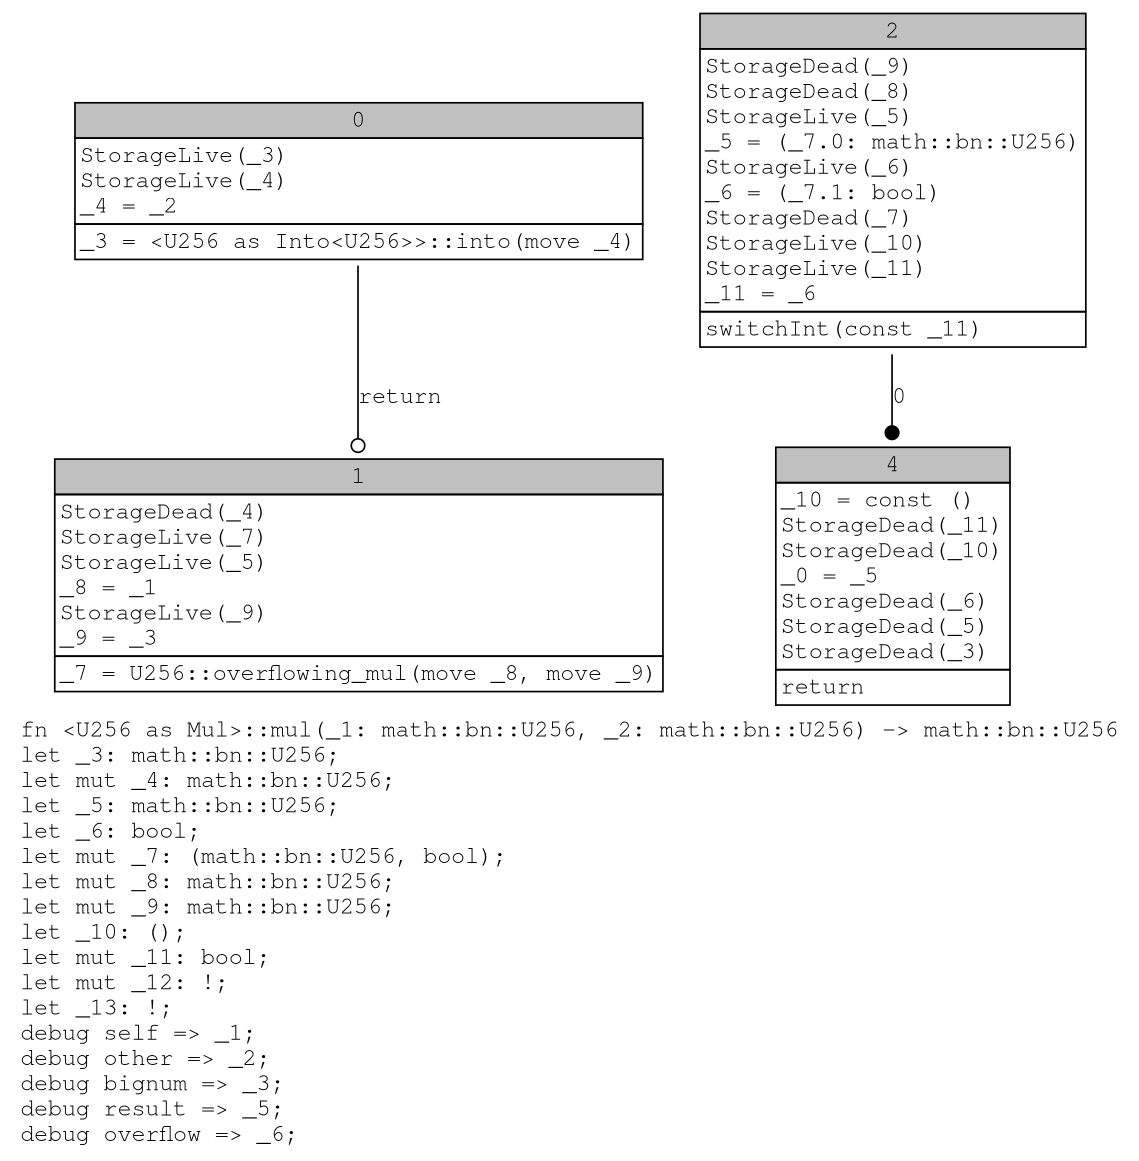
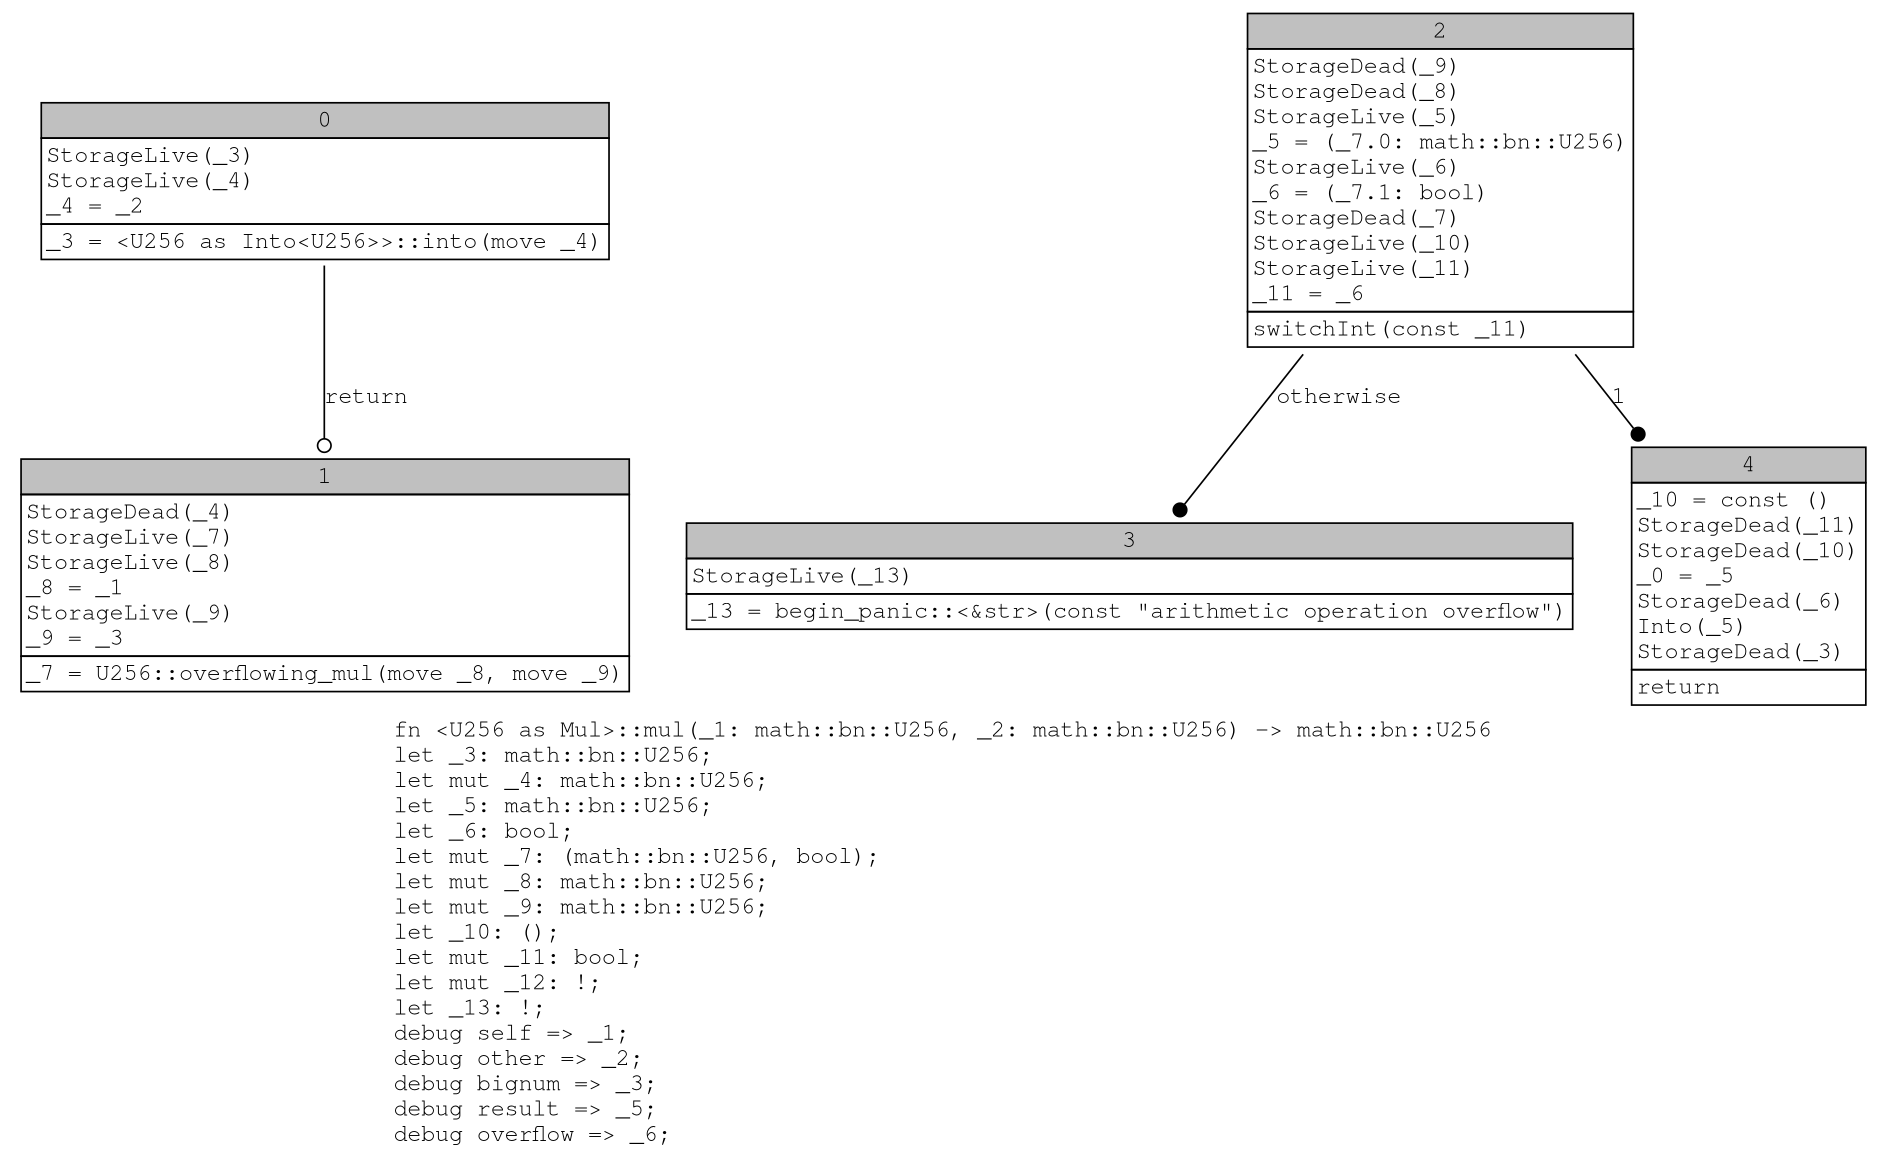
(900, 397) -> (1619, 397)
(164, 562) -> (131, 562)
none -> (1130, 575)
(885, 626) -> (1693, 626)
